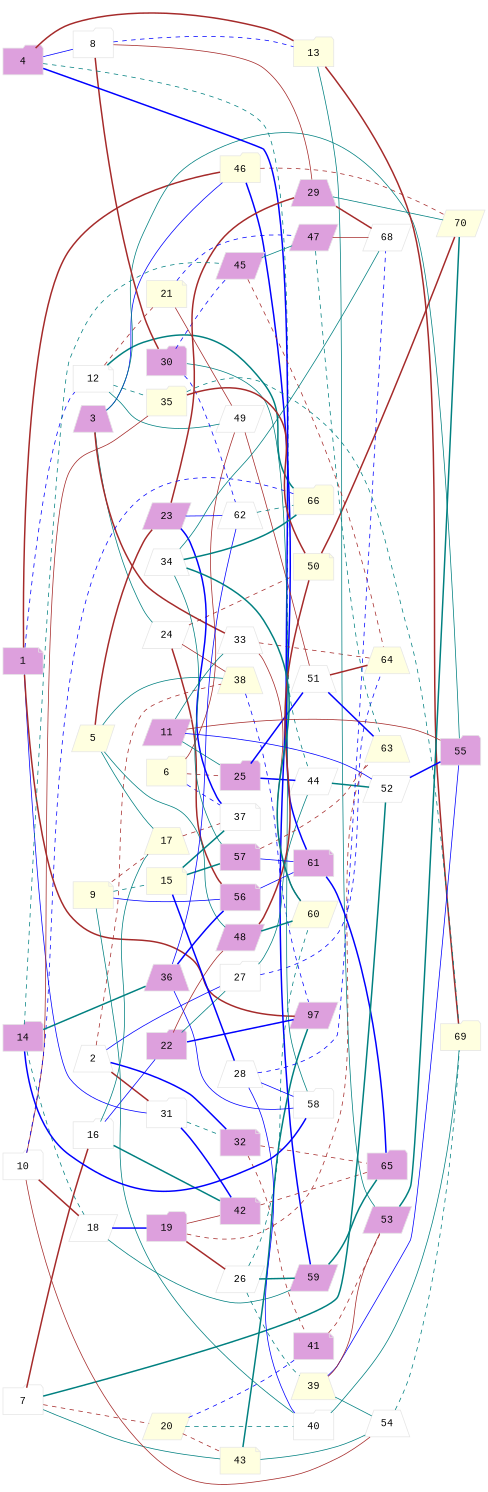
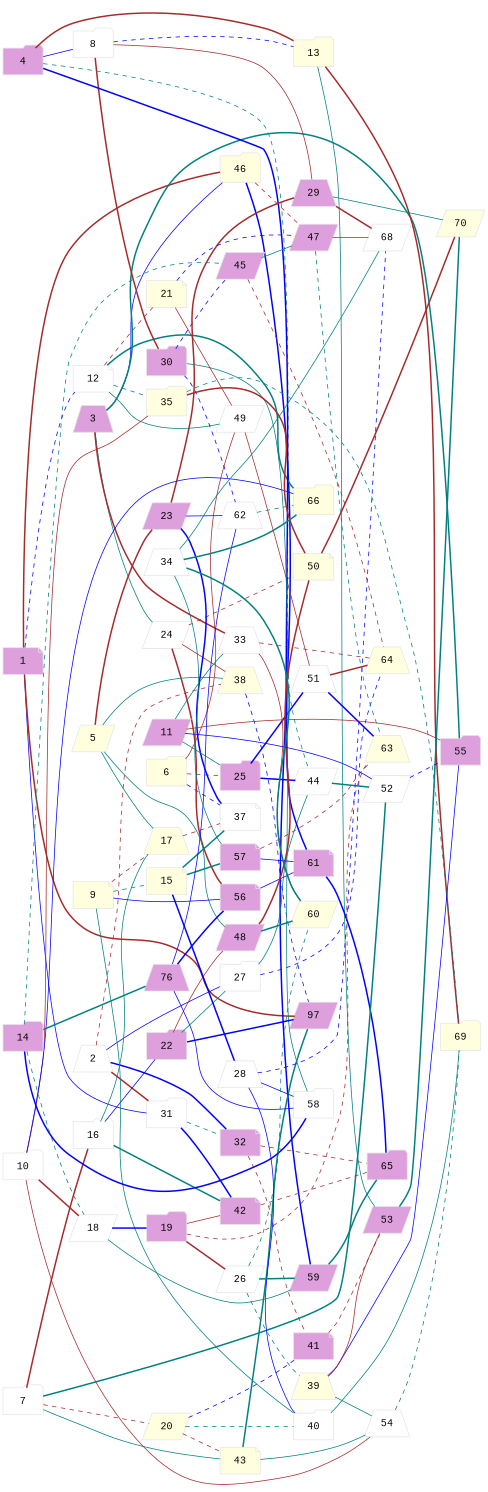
(376, 174) -> (394, 194)
(356, 177) -> (272, 198)
(63, 739) -> (63, 739)
(425, 770) -> (425, 770)
(167, 978) -> (167, 978)
